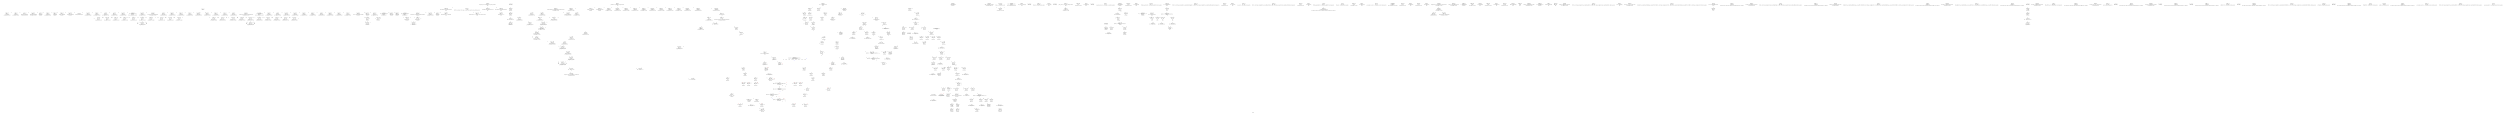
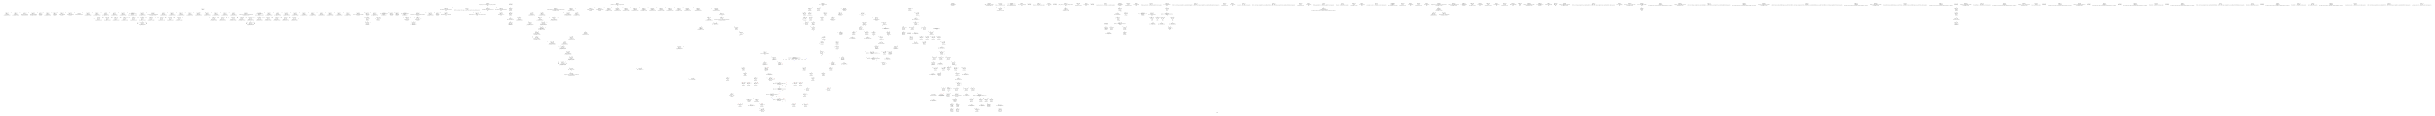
(1672, 5) -> none
